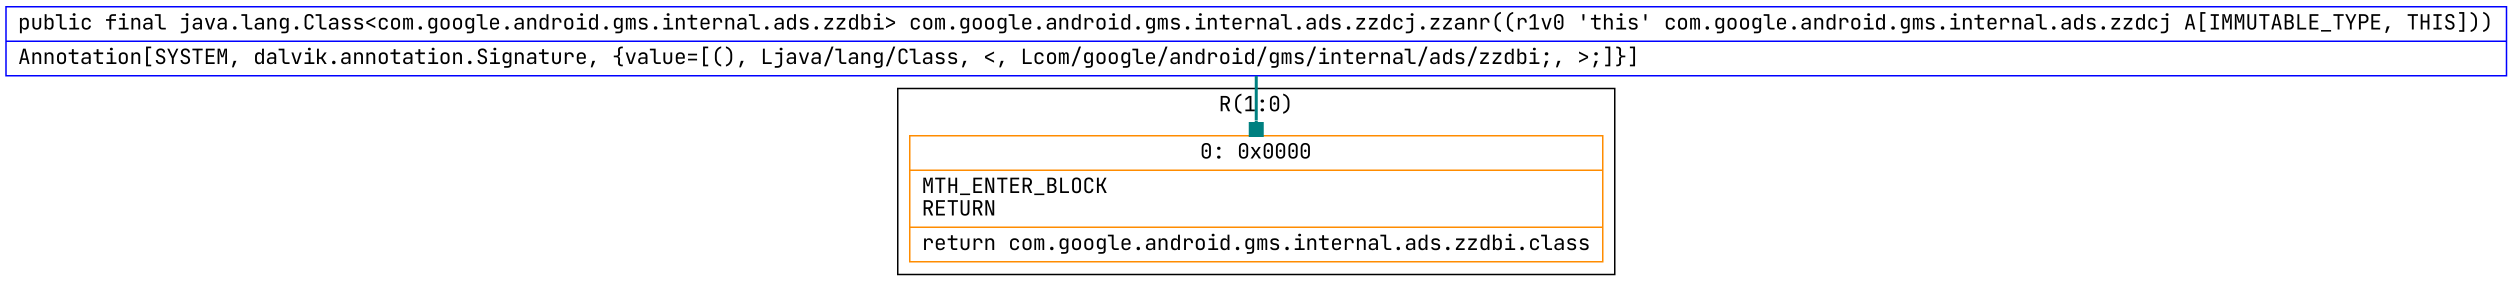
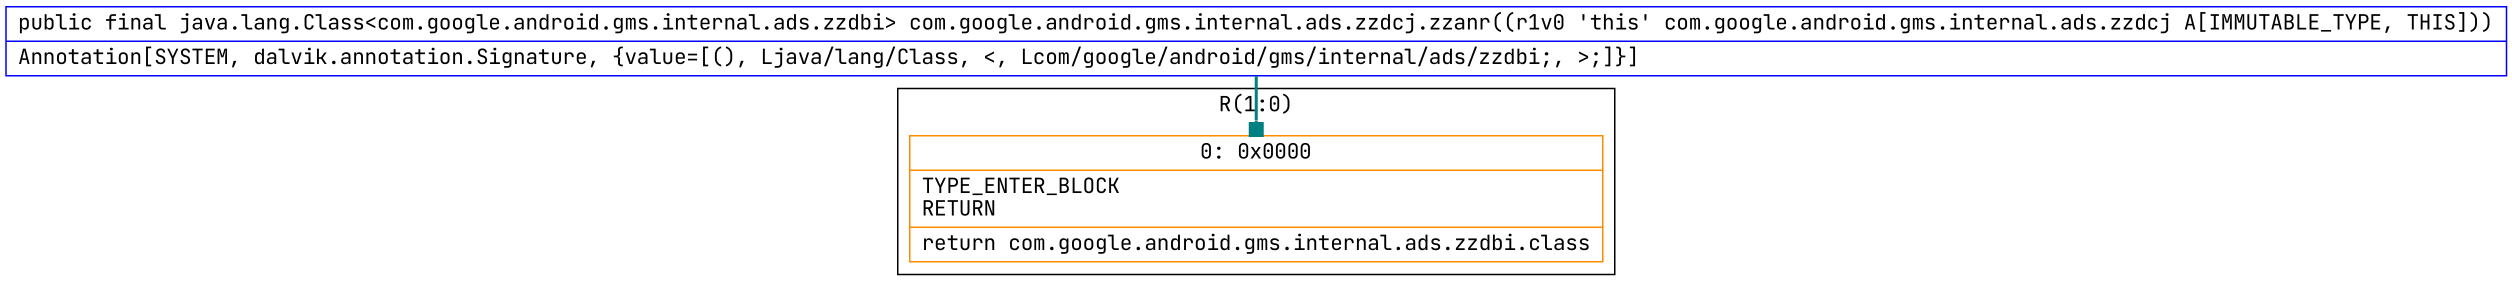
(1015, 187) -> (1022, 187)
